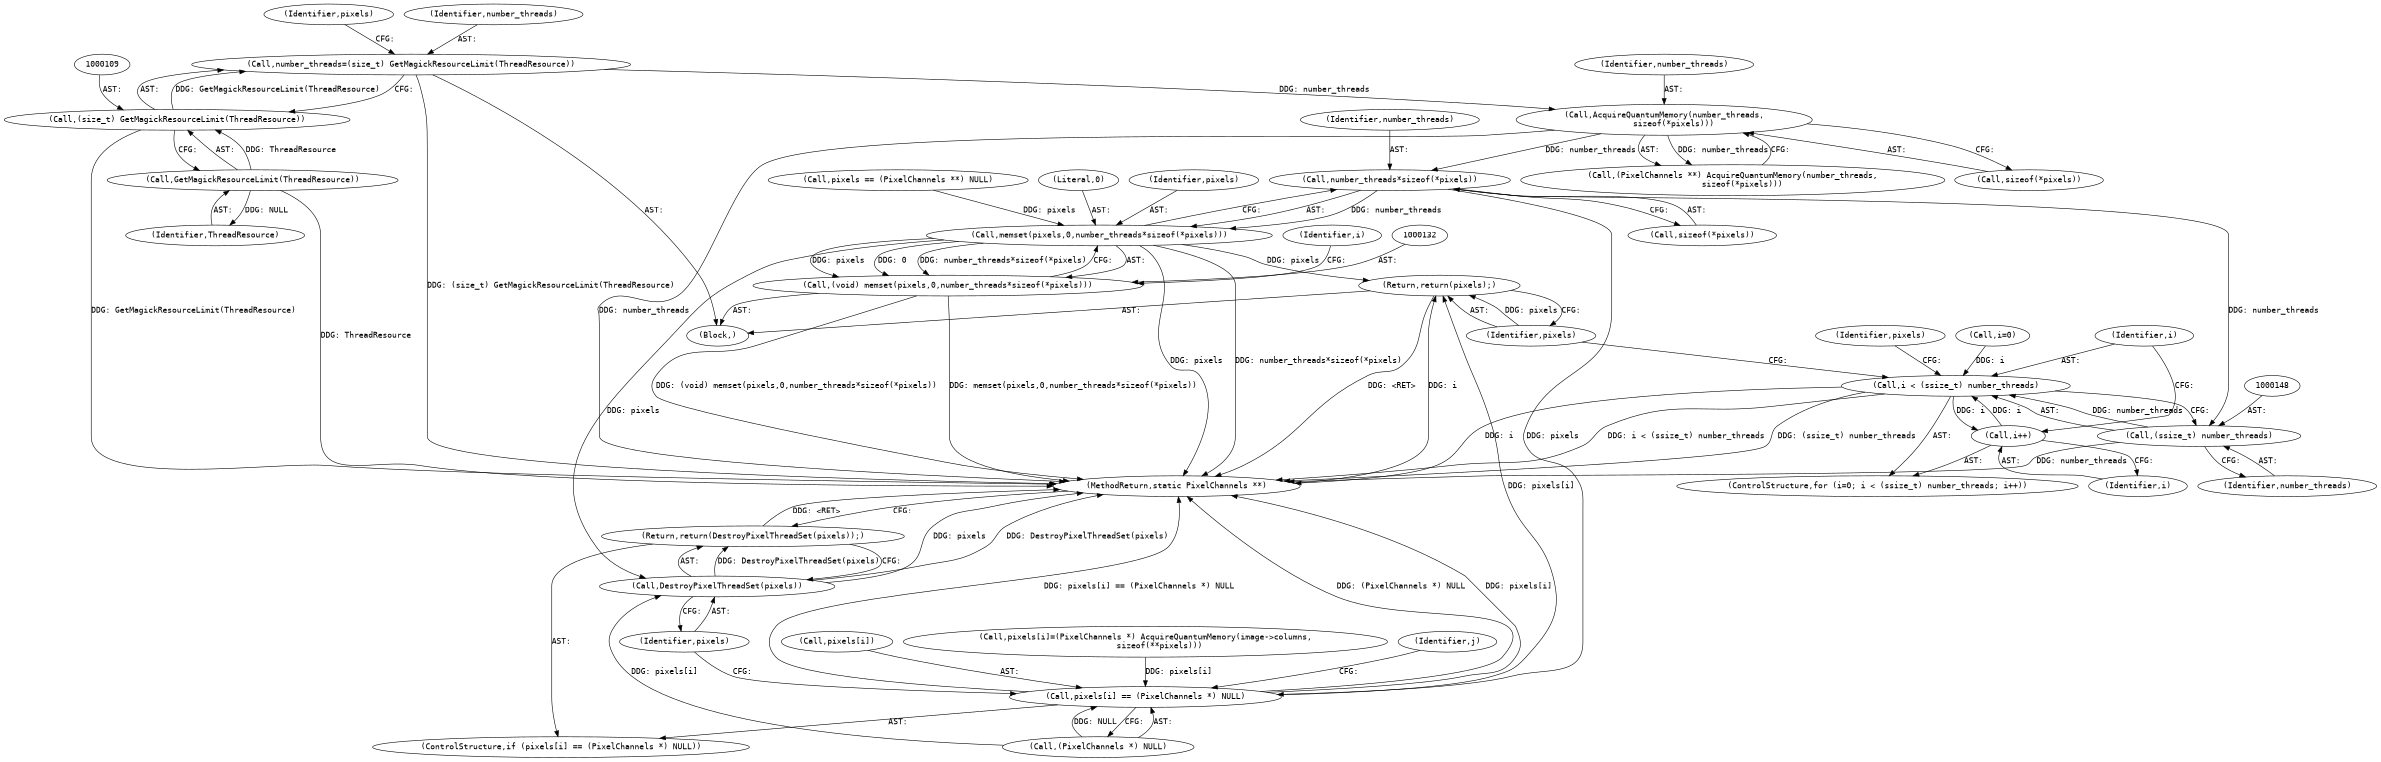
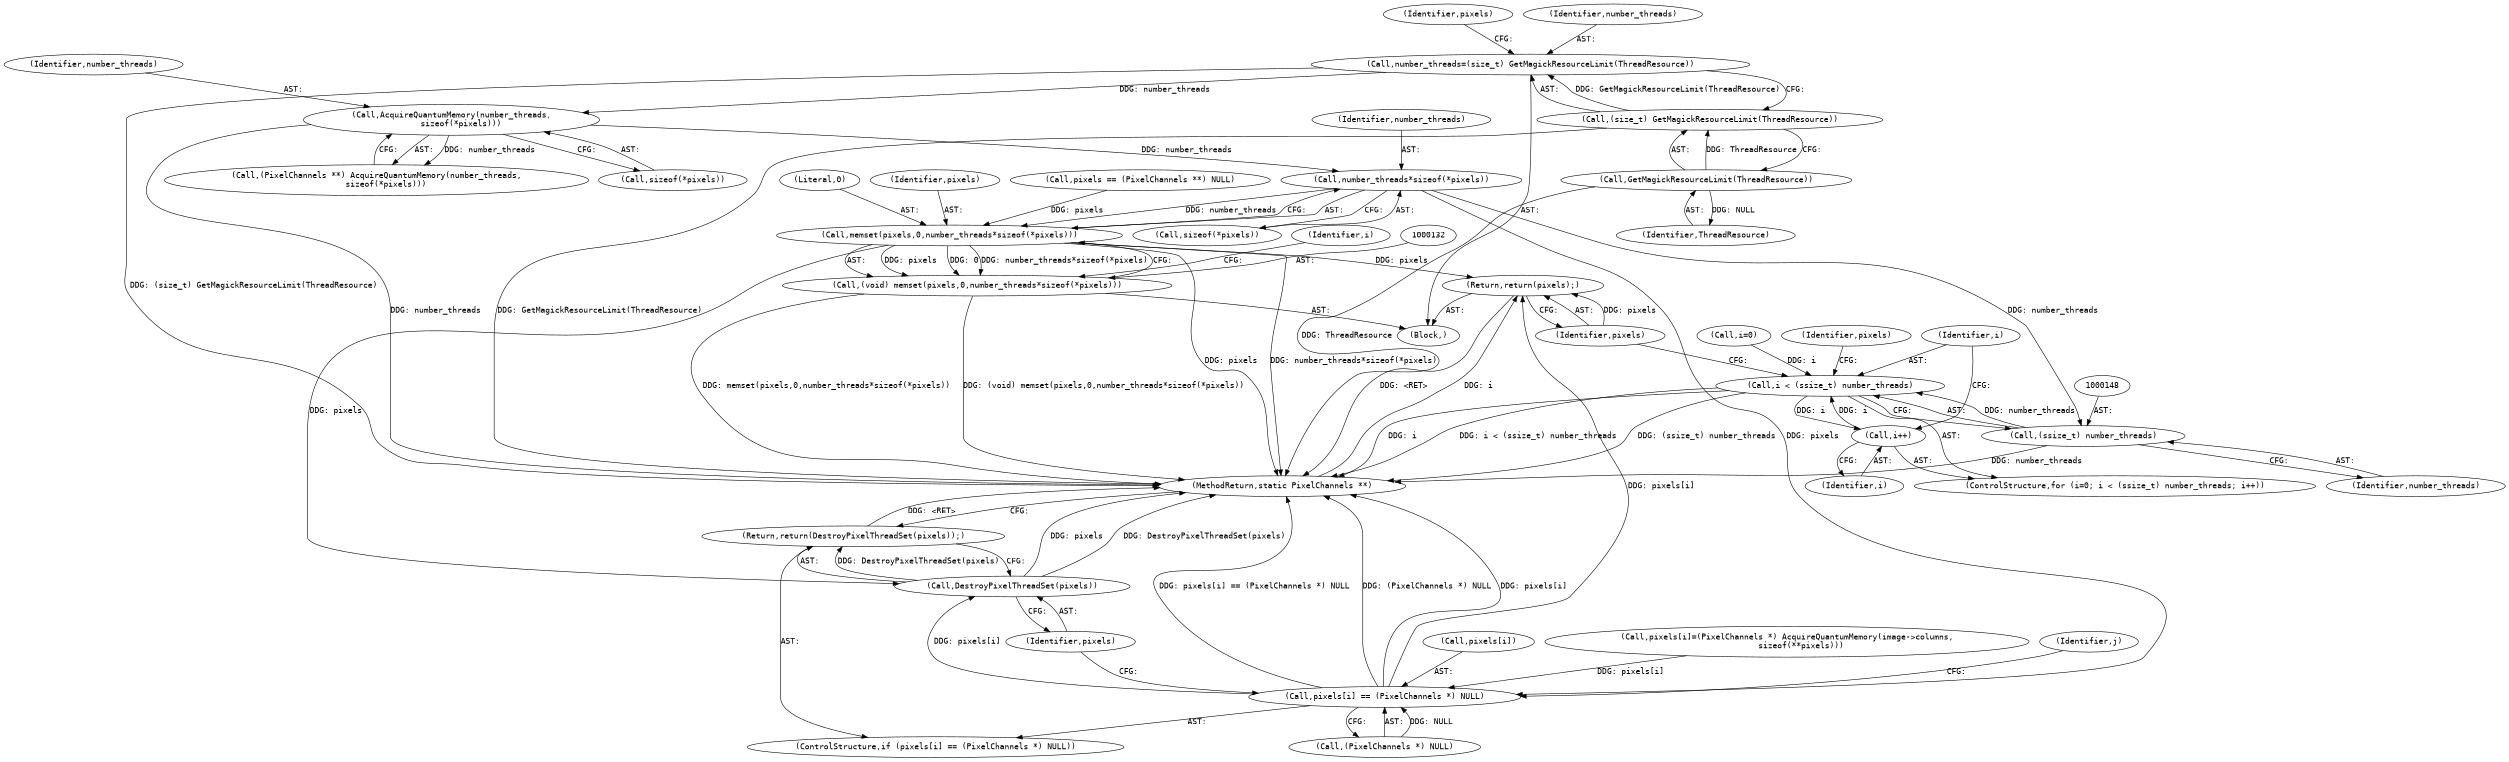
(102, 65) -> none
(759, 721) -> (1053, 683)
